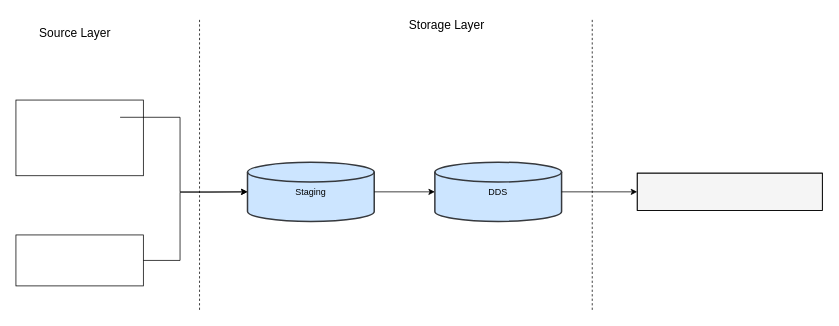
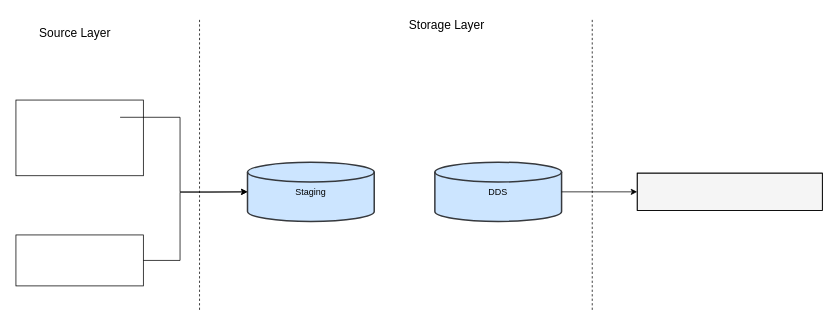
(428, 192) -> none
